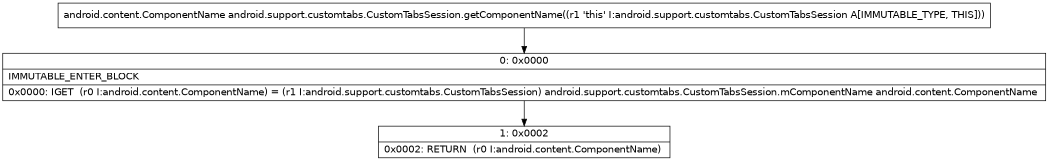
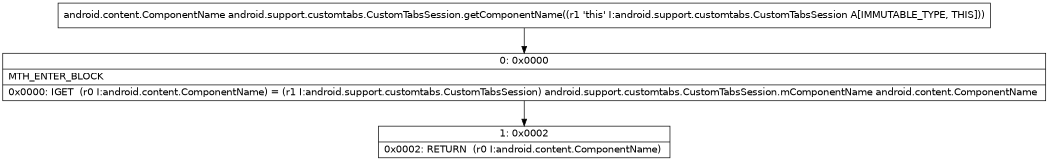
(74, 77) -> (56, 77)
